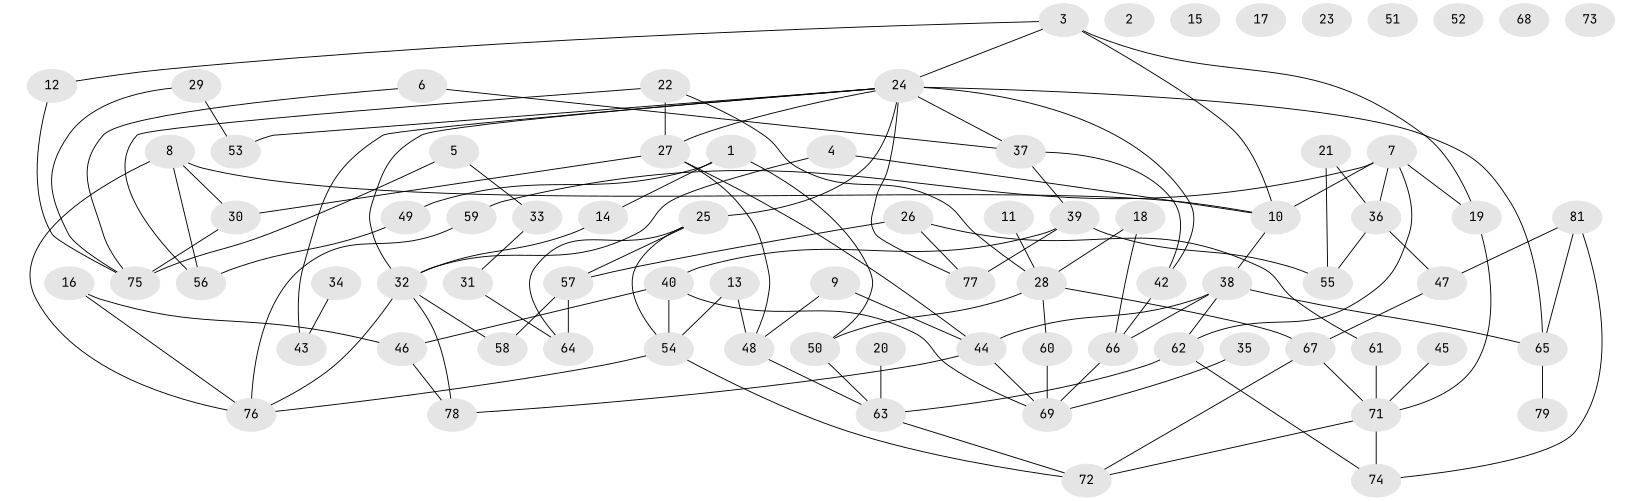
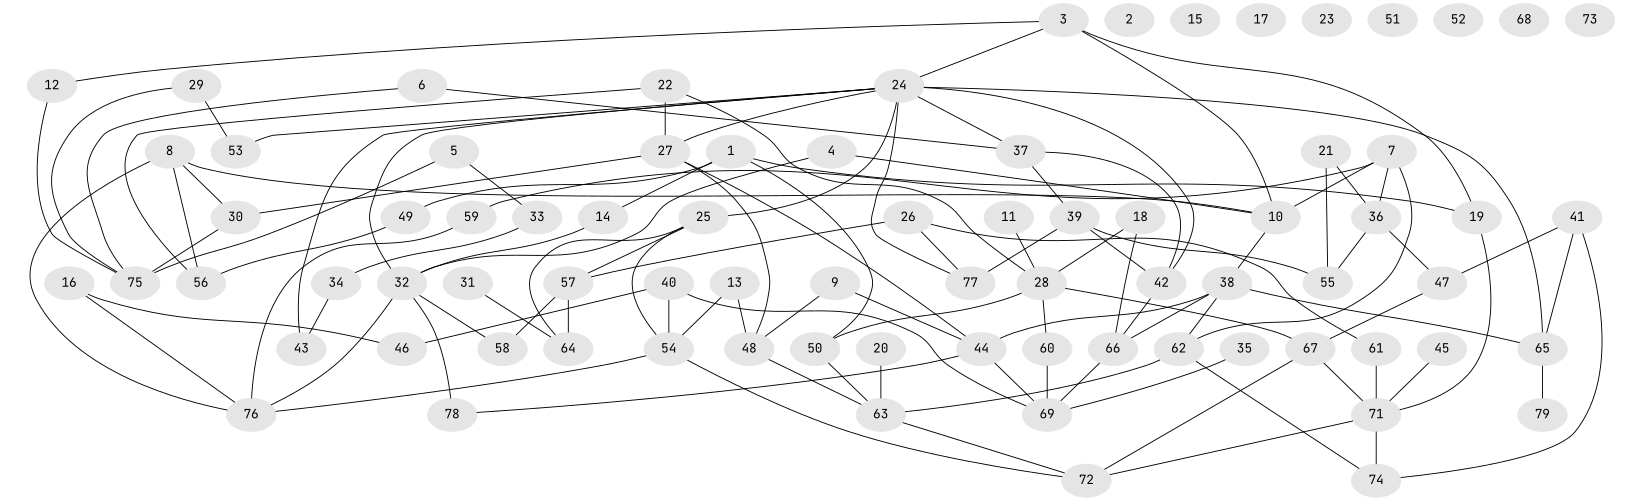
(1434, 185) -> (1104, 185)
(1577, 218) -> (1577, 218)
(511, 243) -> (437, 250)
(872, 250) -> (1118, 250)
(427, 382) -> none
